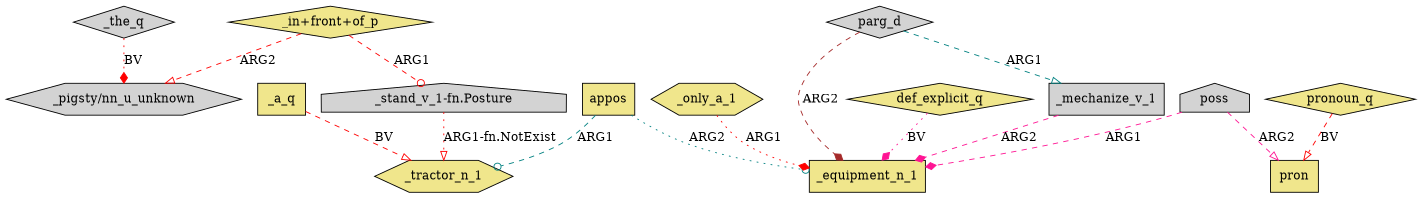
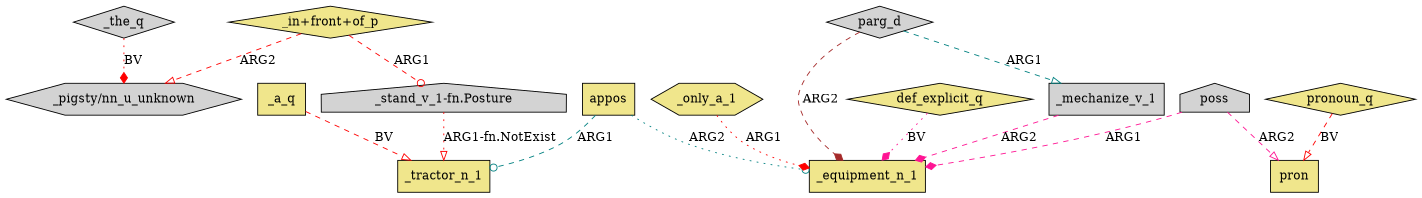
(444, 176) -> (444, 176)
